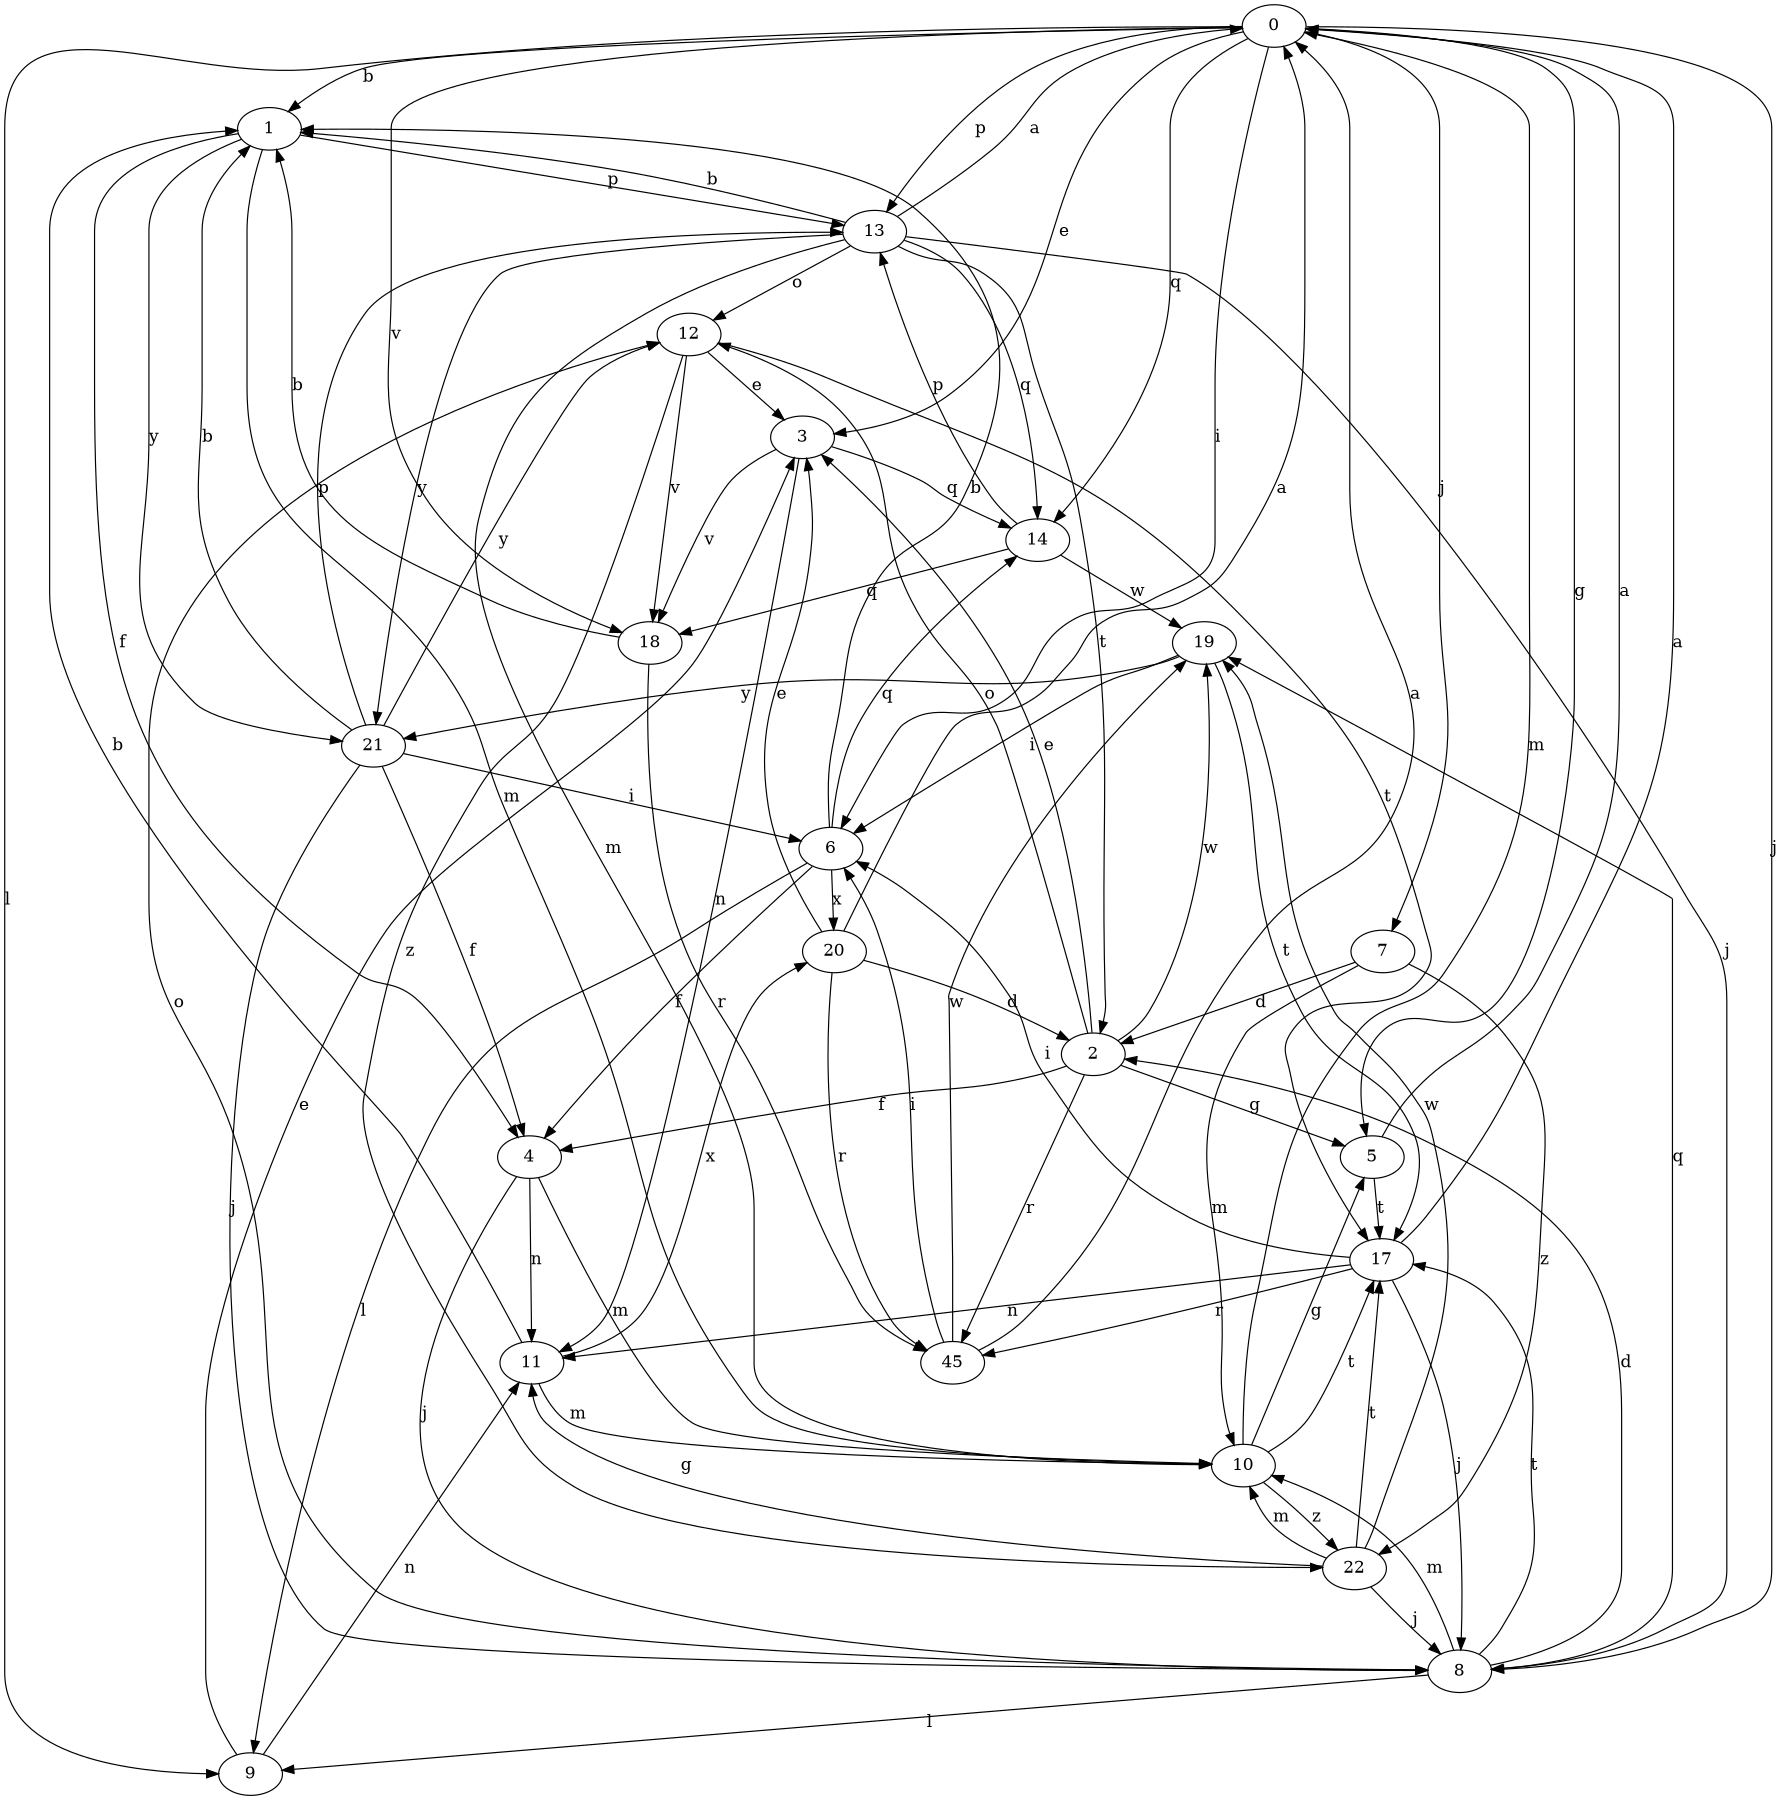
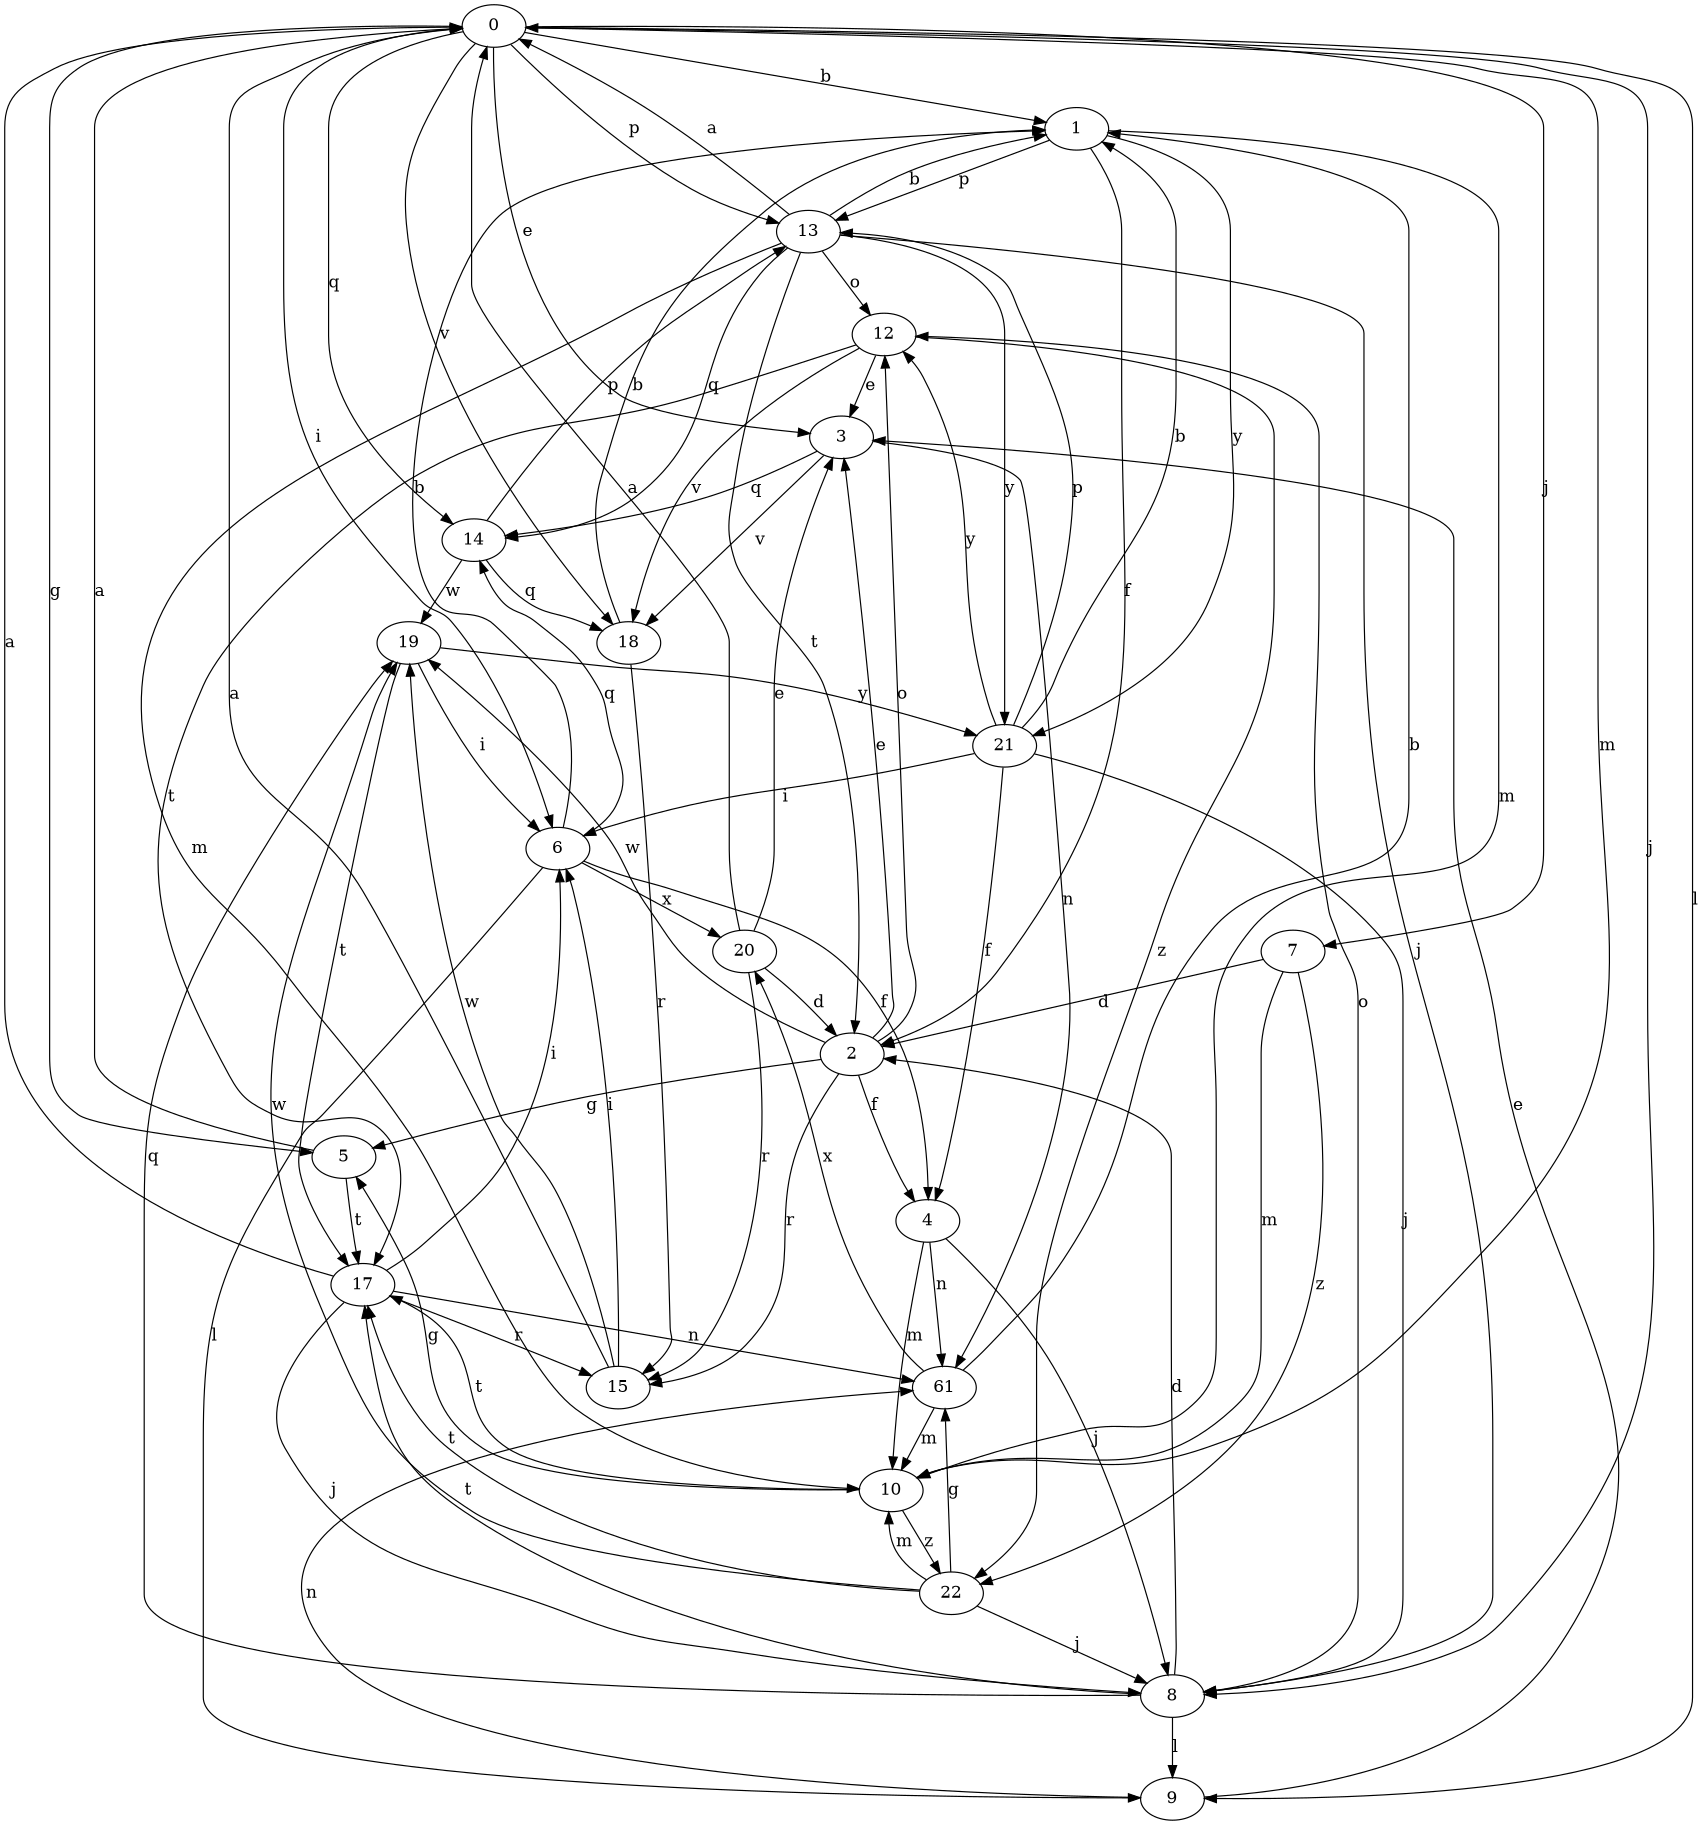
(120, 664) -> (1124, 635)
(532, 1363) -> (944, 1388)
(953, 1363) -> (618, 1388)
(1387, 1538) -> none
